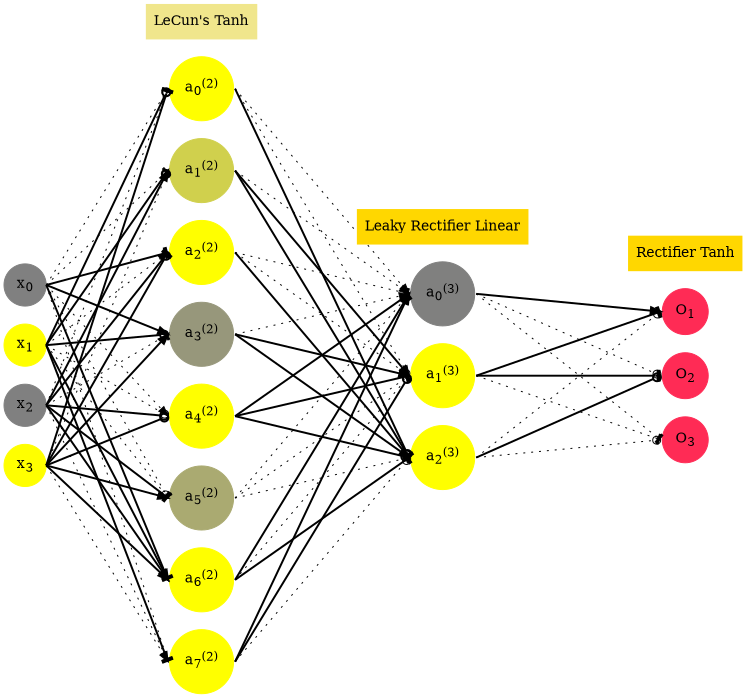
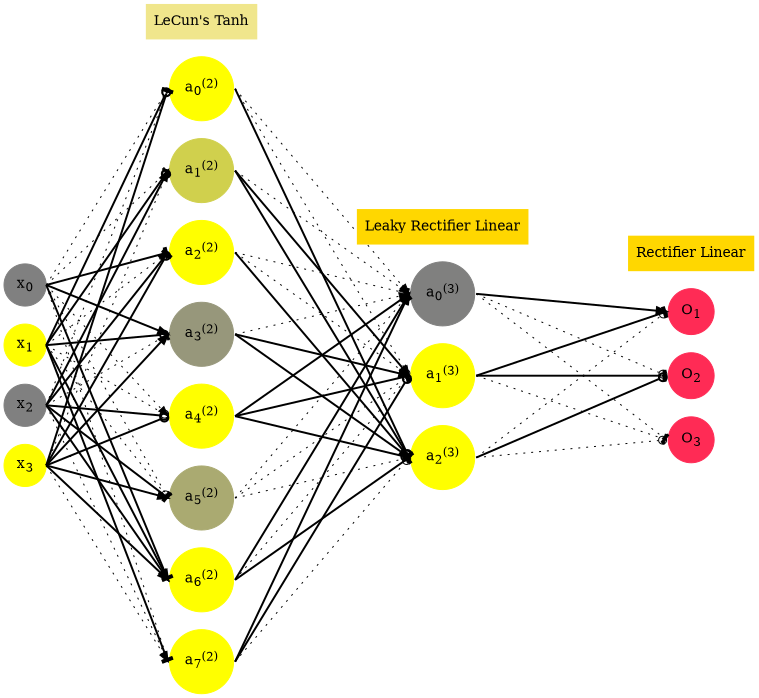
(685, 253) -> (691, 253)
